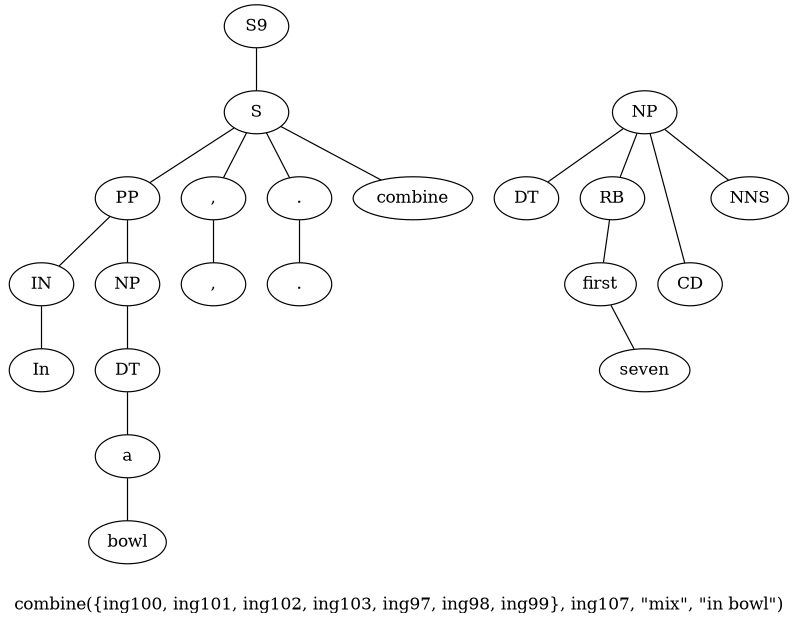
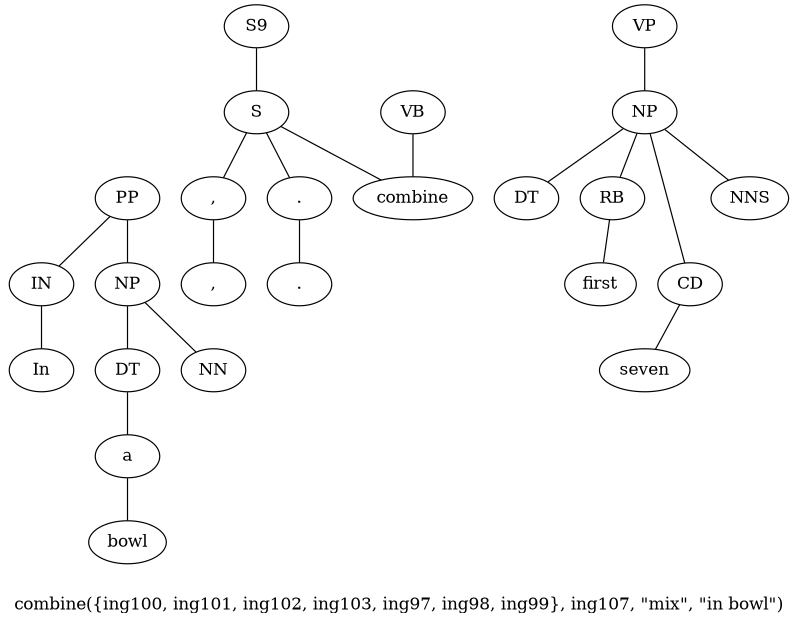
none -> (645, 26)
none -> (413, 112)
(192, 155) -> none
(622, 327) -> (668, 327)
none -> (214, 370)
